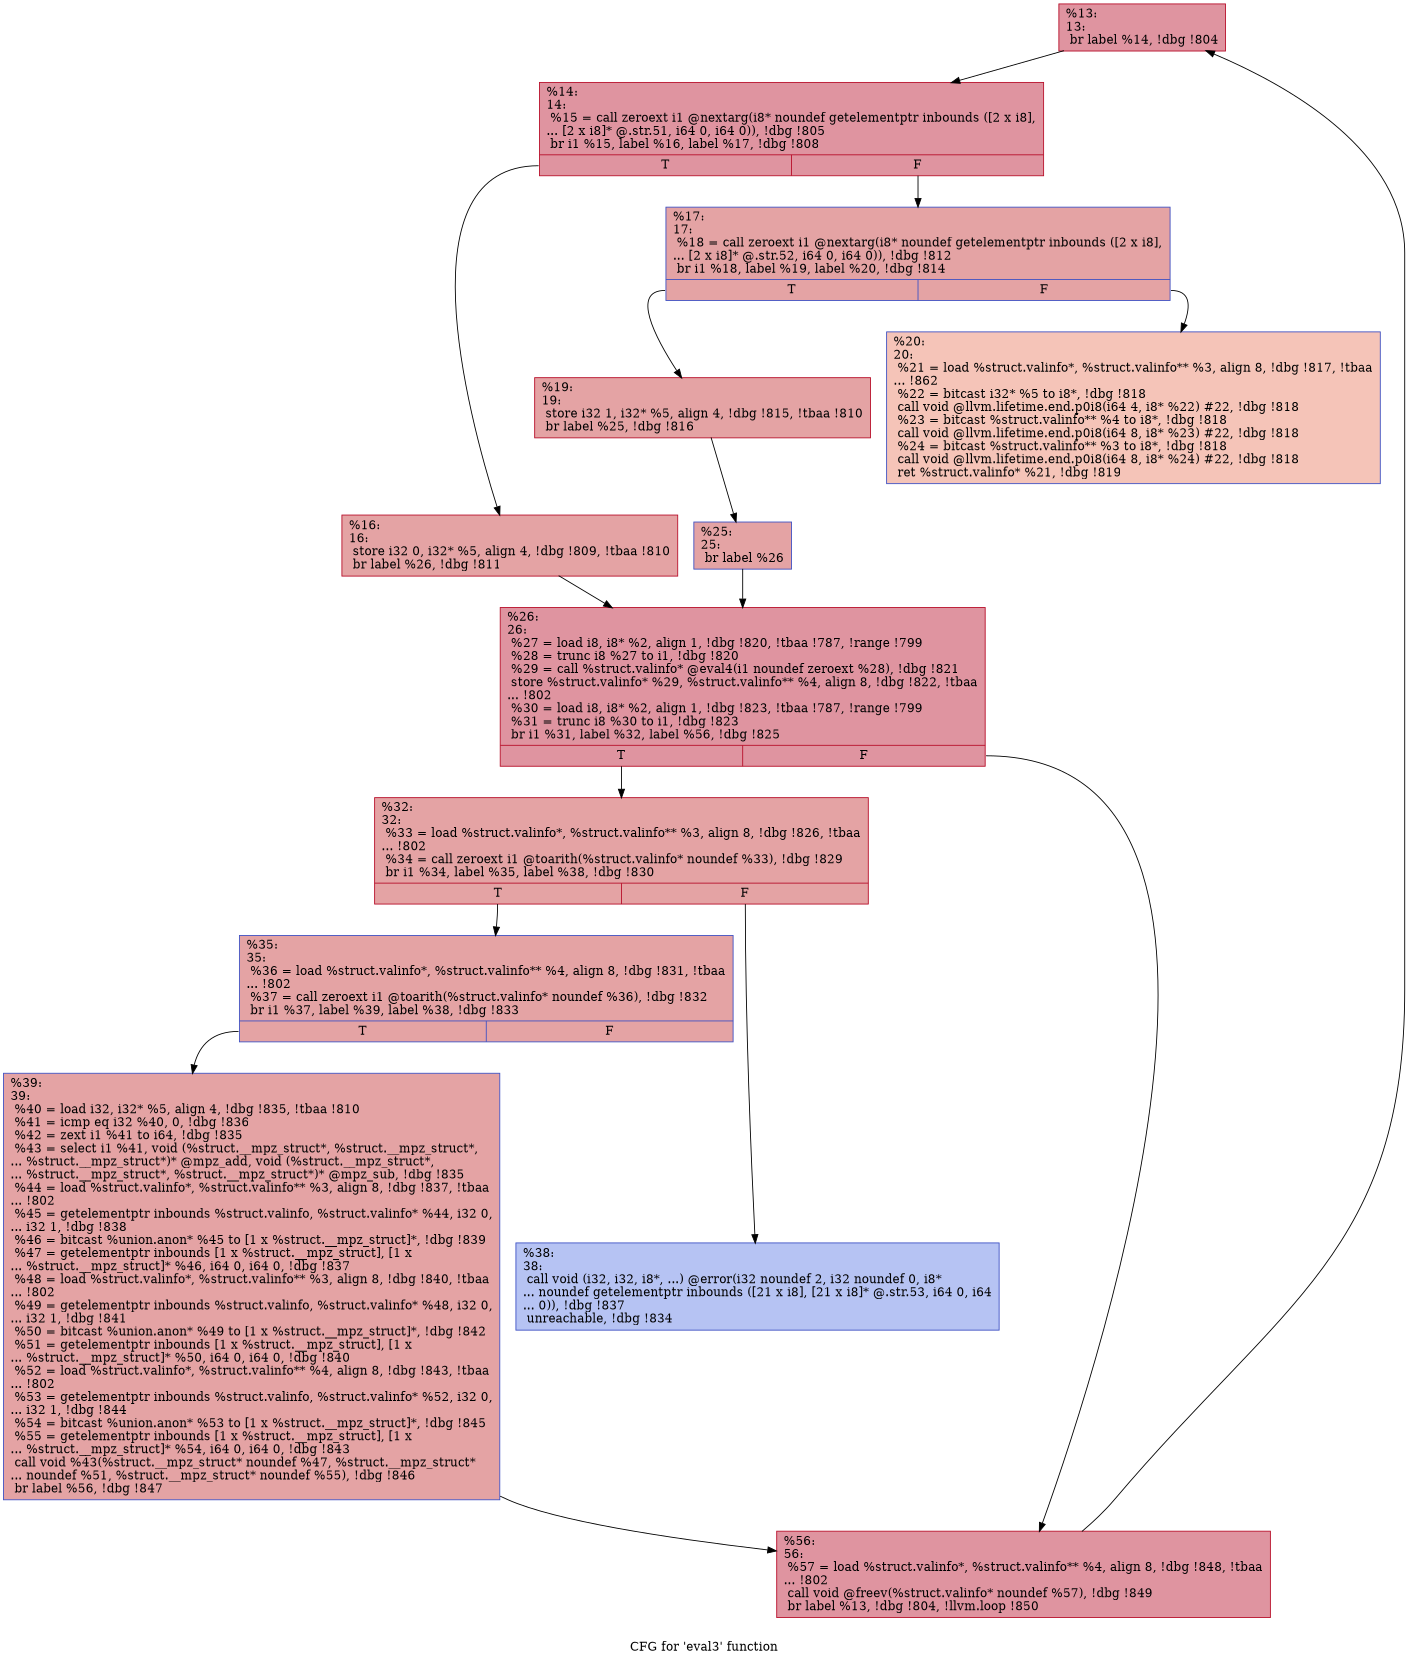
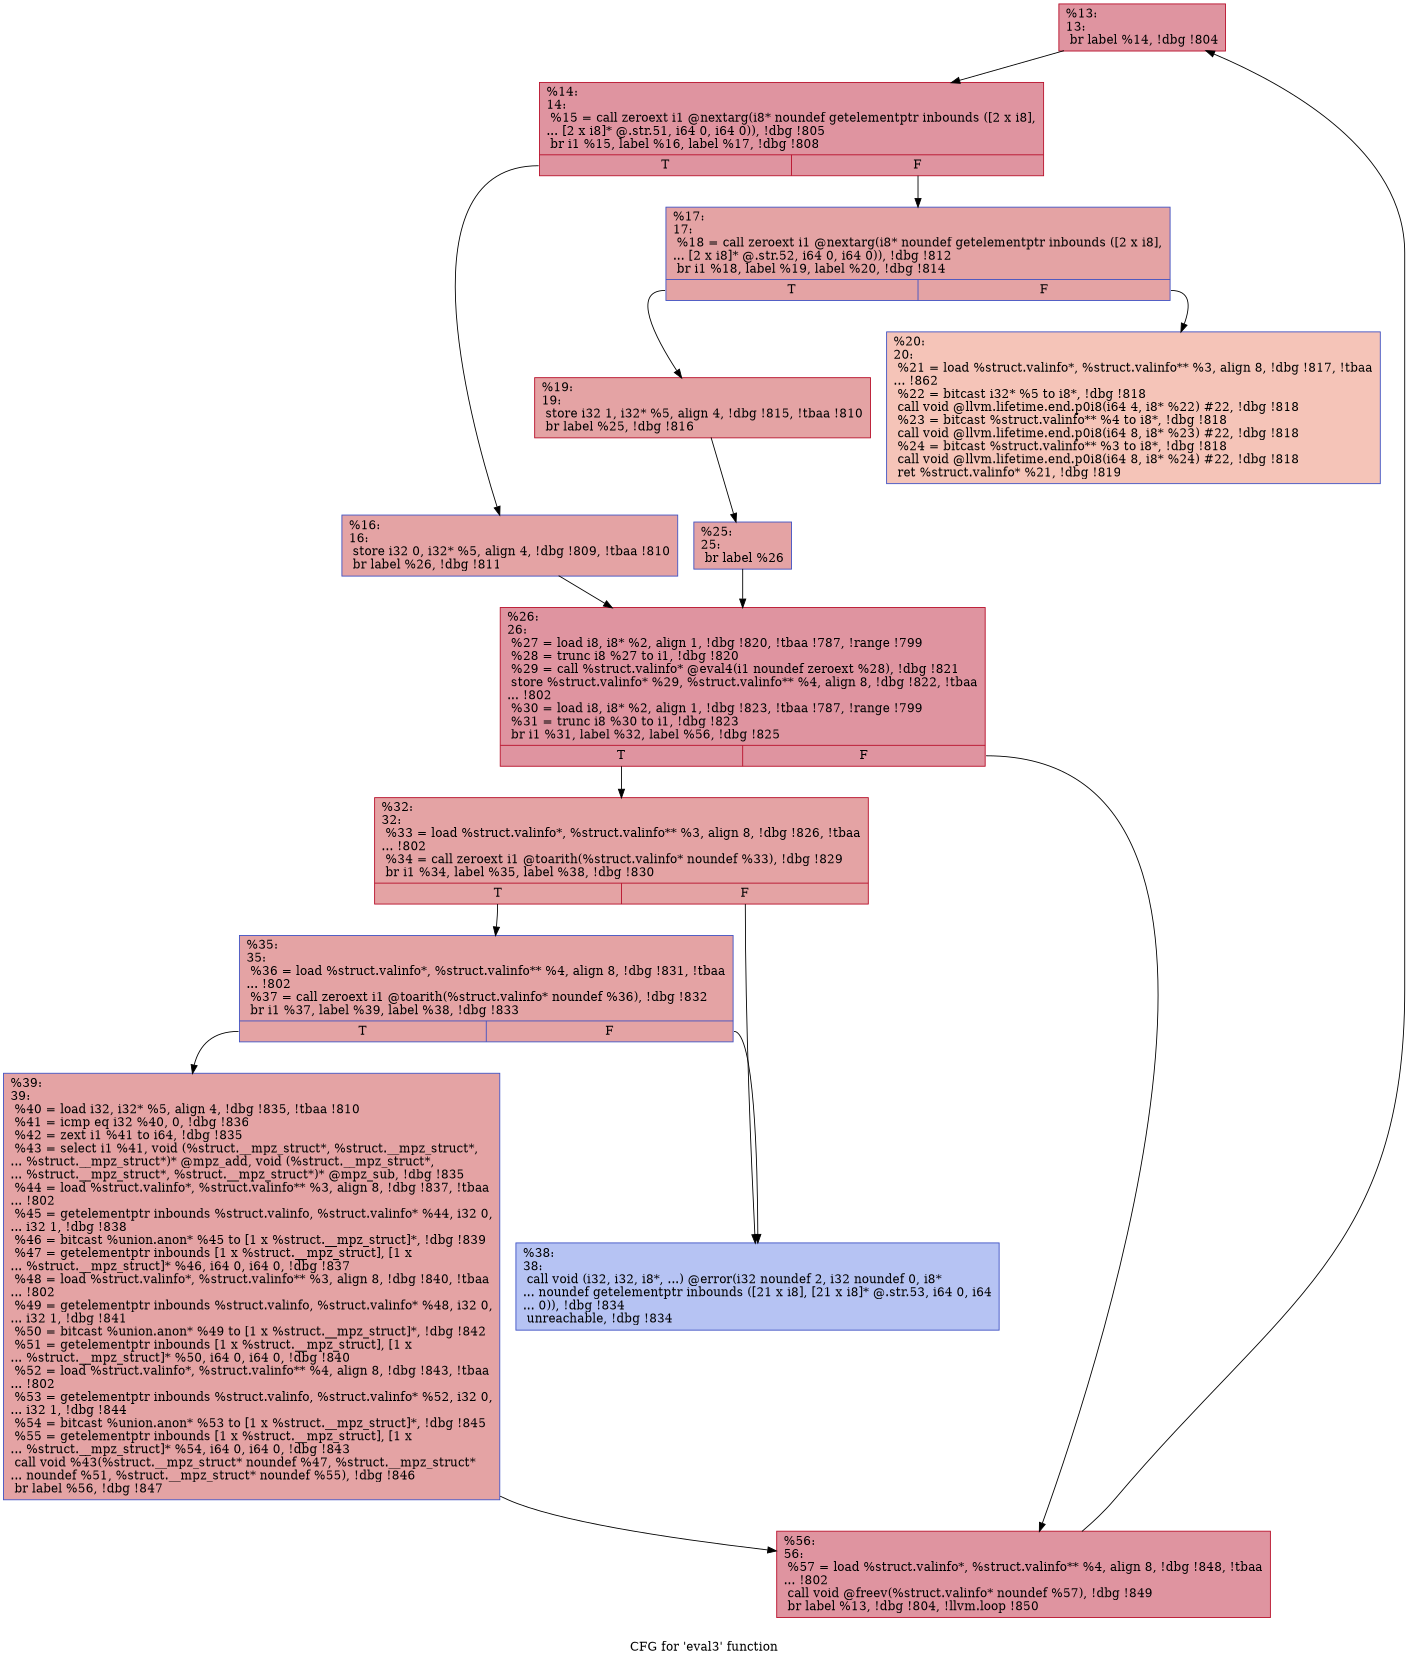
(510, 546) -> (510, 546)
none -> (755, 1131)
(574, 1306) -> (574, 1306)
